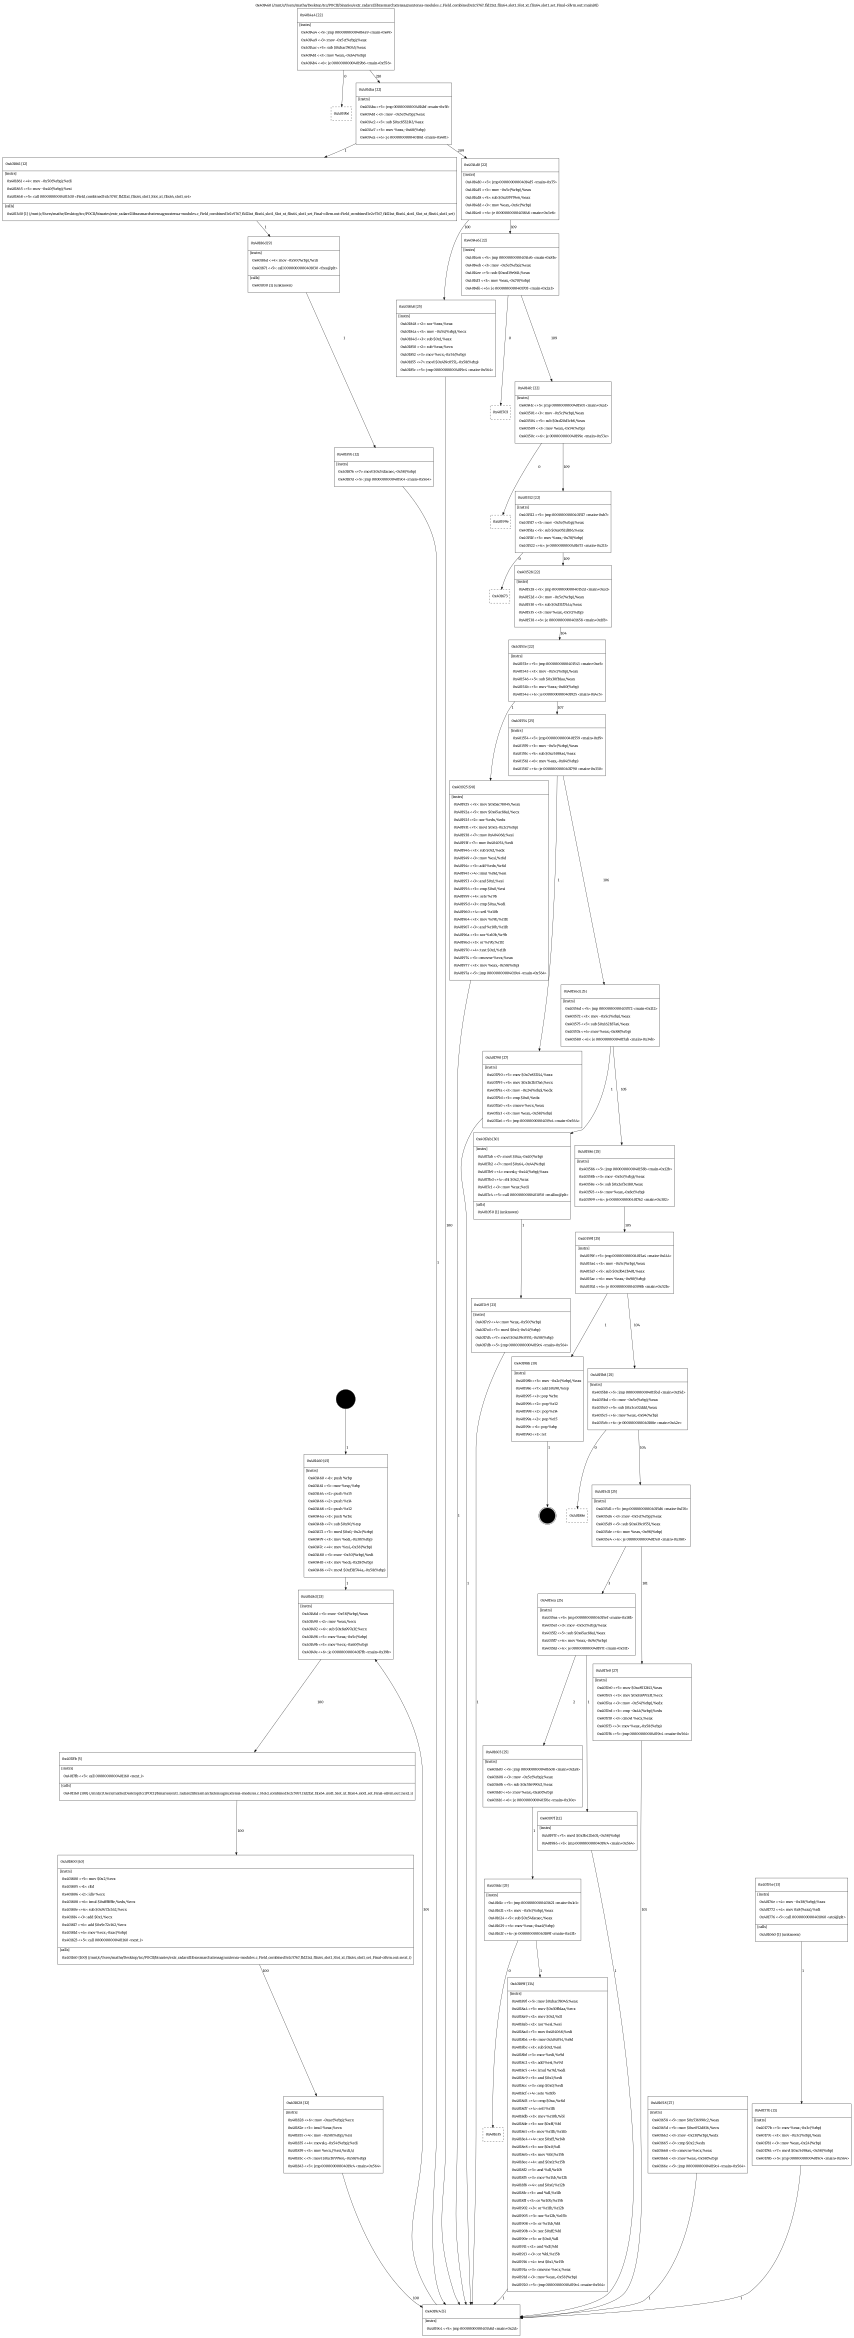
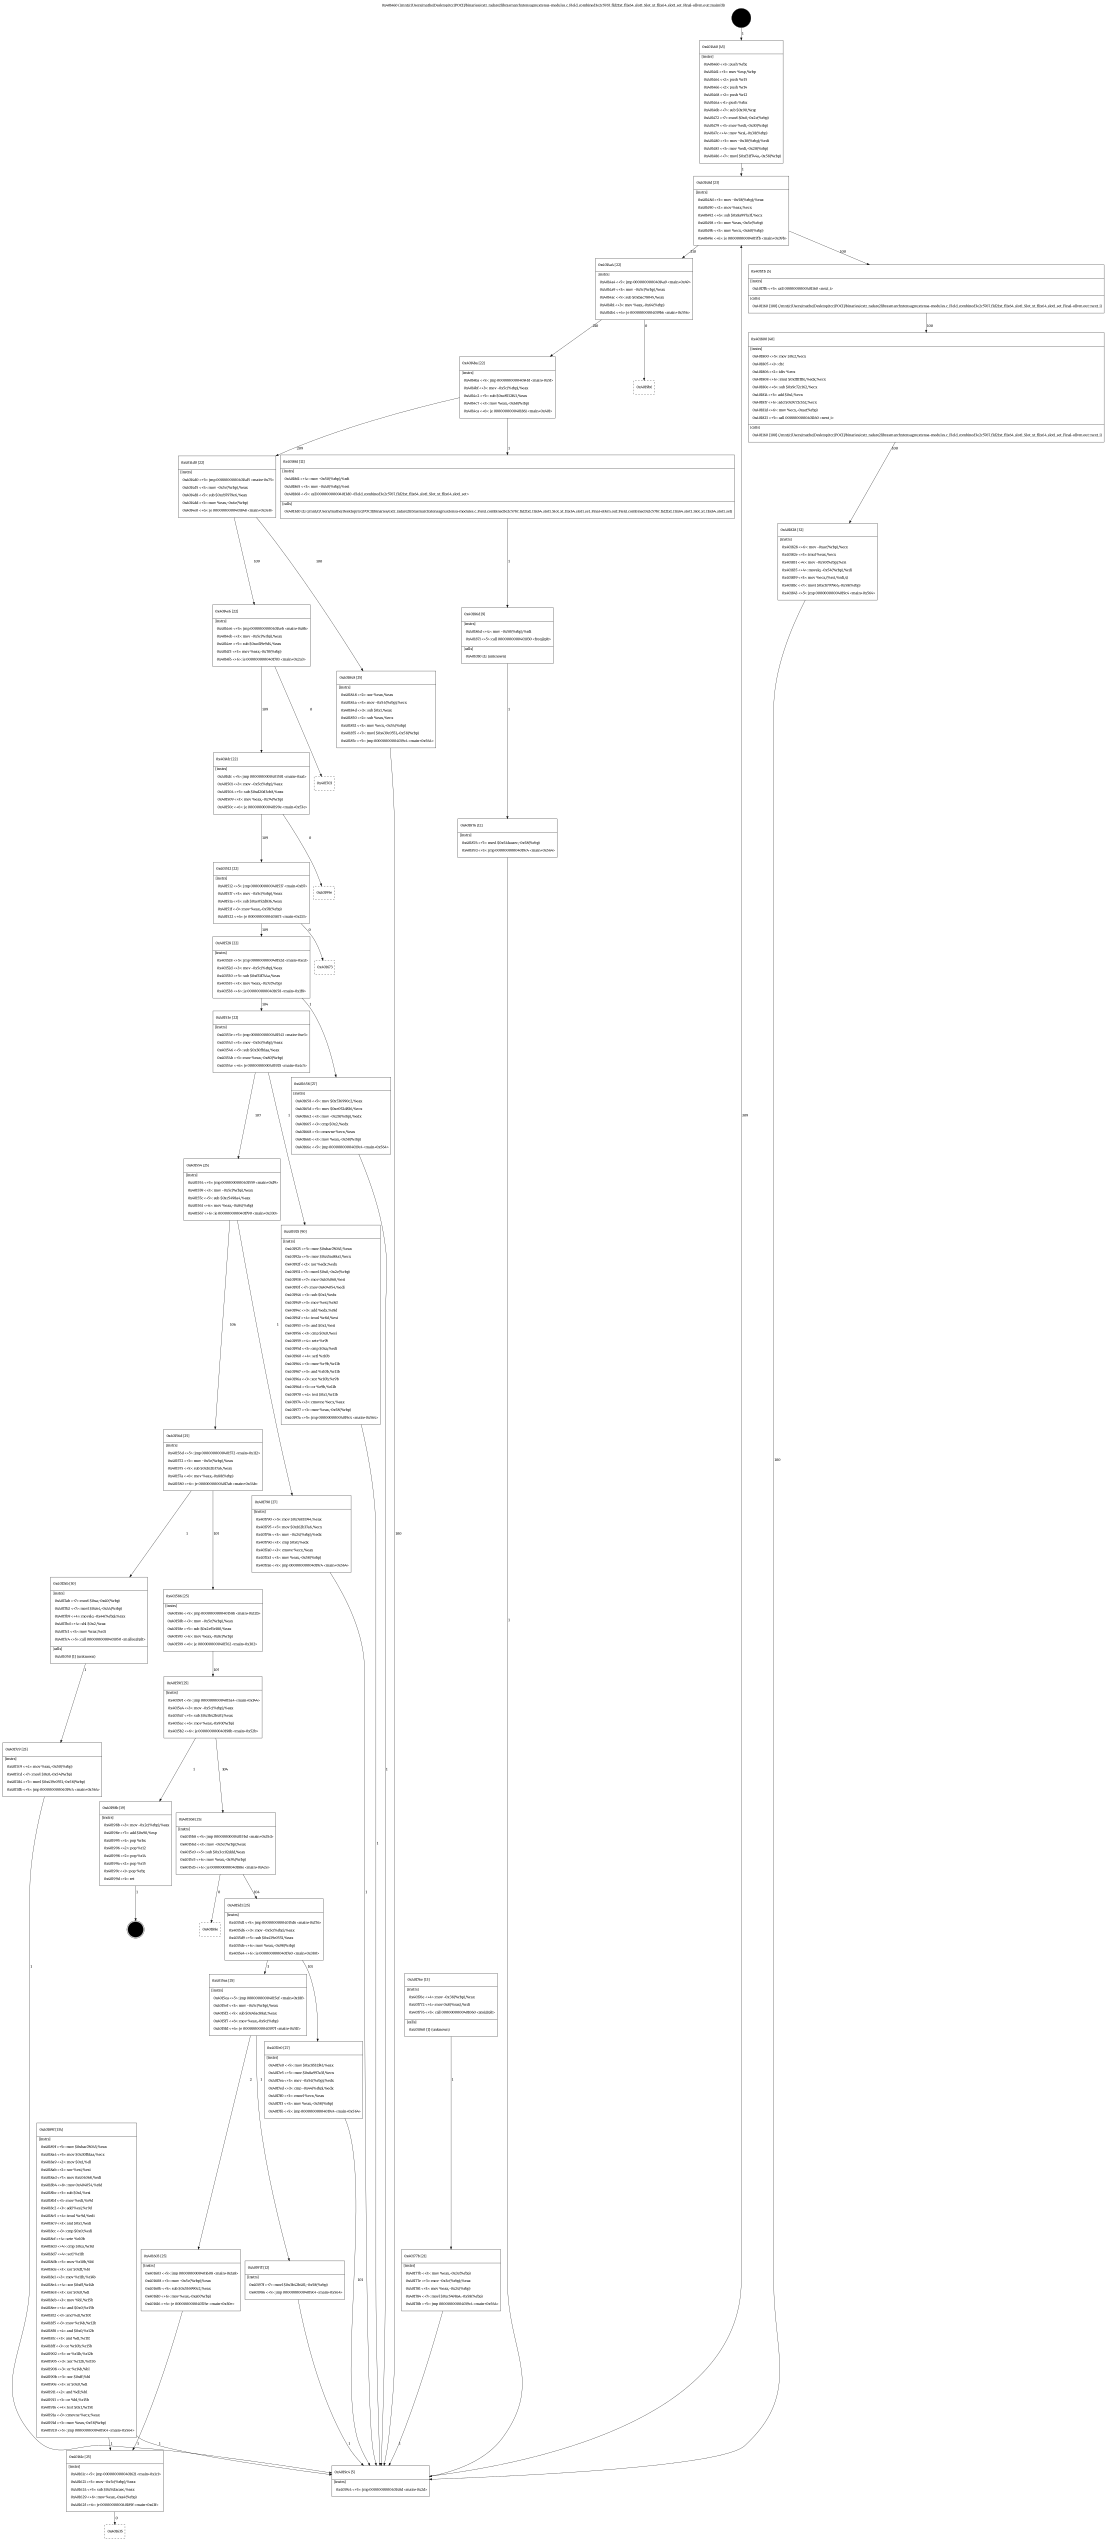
none -> (691, 251)
none -> (324, 1034)
(538, 1958) -> (109, 2443)
